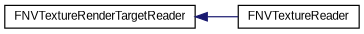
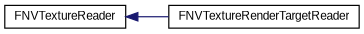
(223, 17) -> (153, 17)
